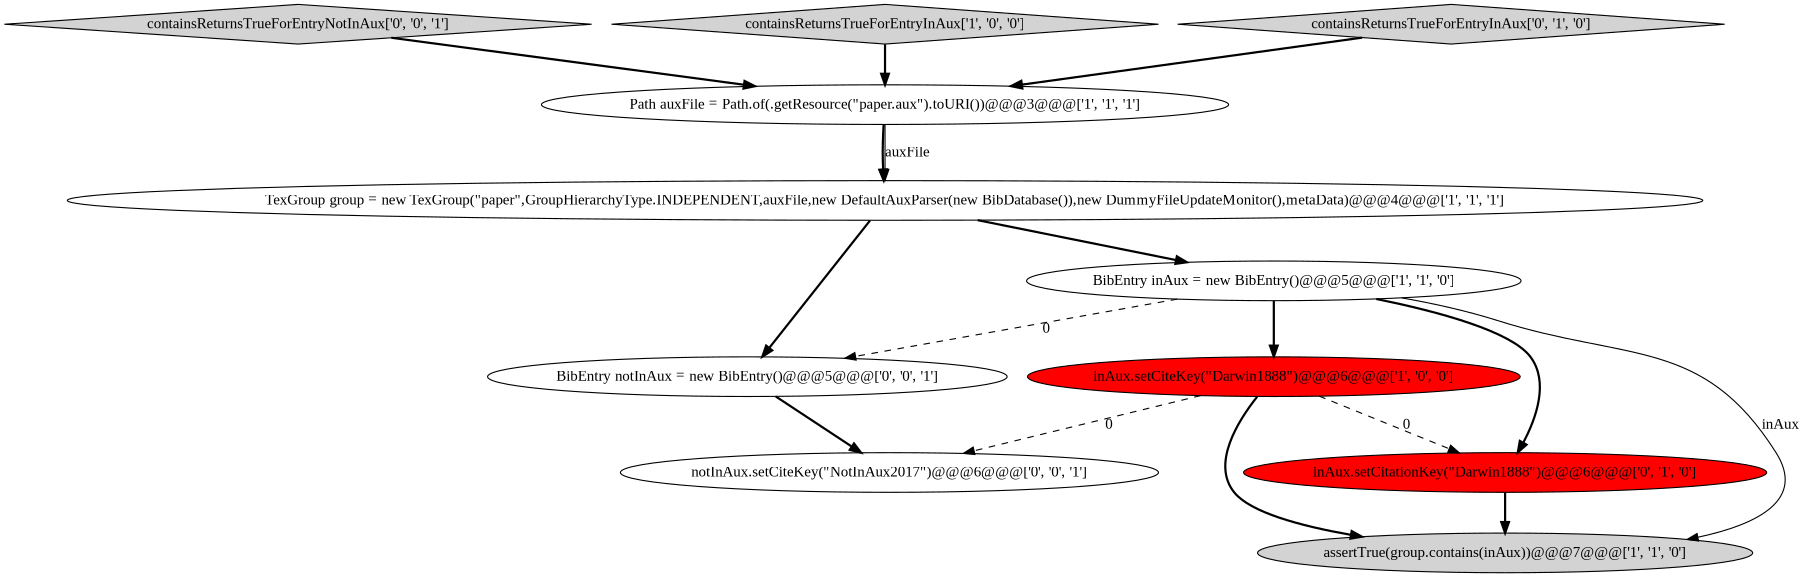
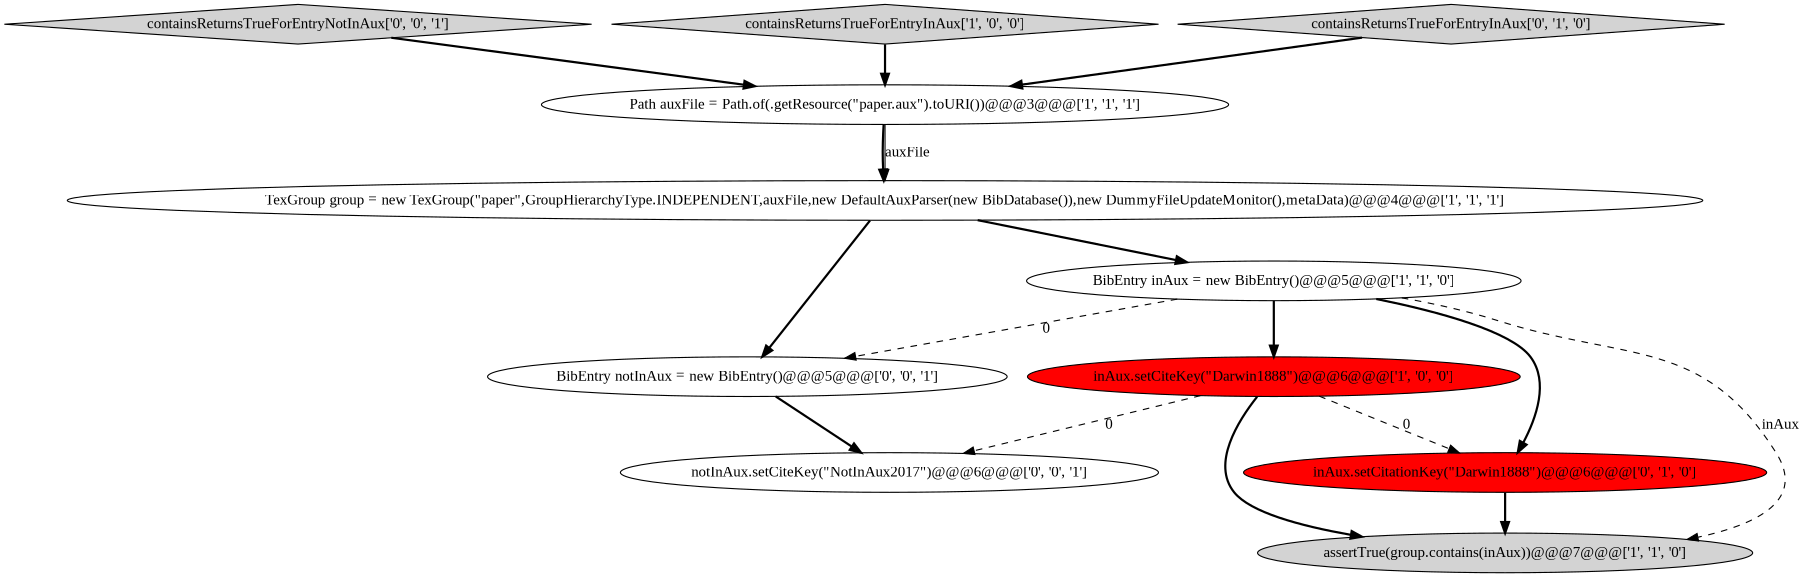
(1673, 364) -> (1673, 364)
